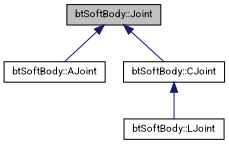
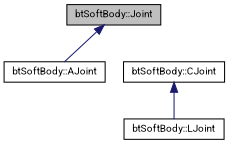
(148, 47) -> none
